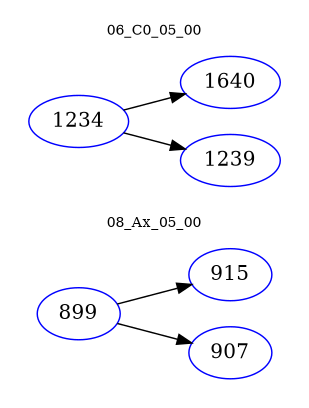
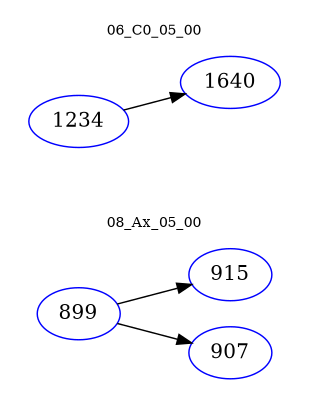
(230, 160) -> none
